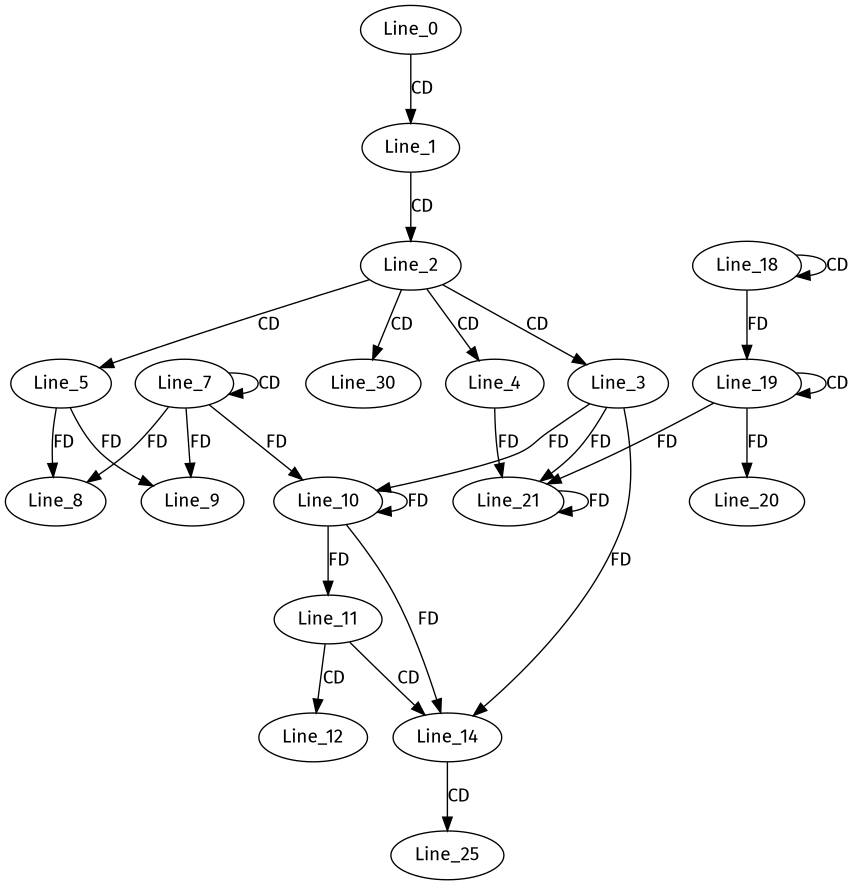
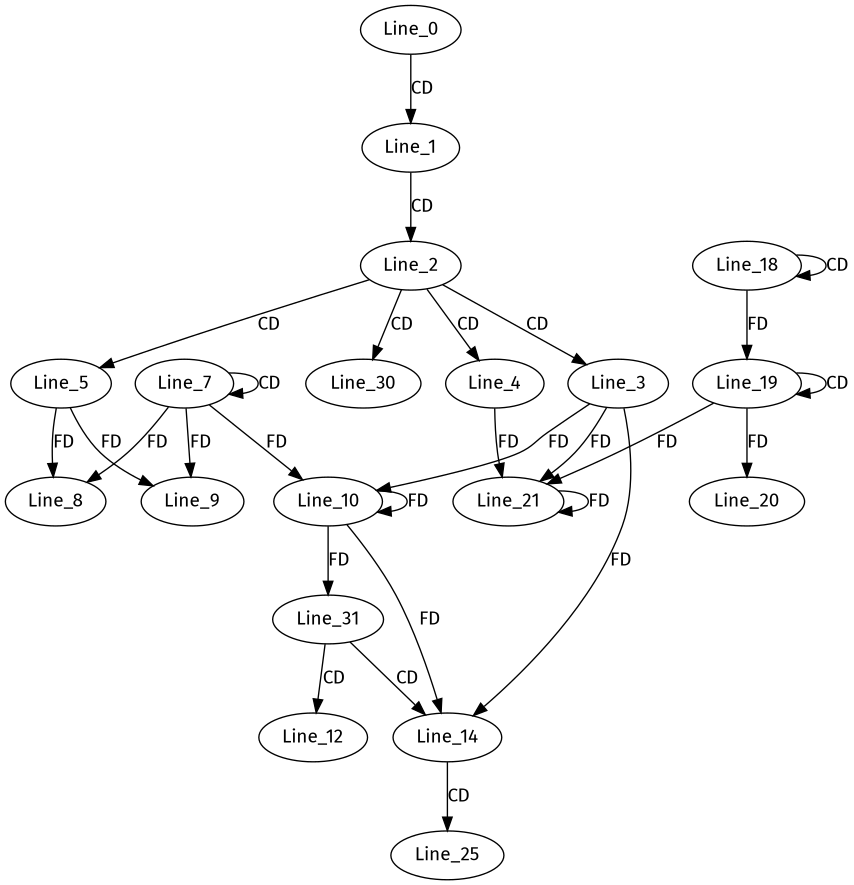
(328, 619) -> (328, 619)
